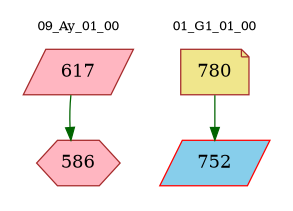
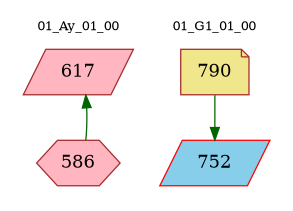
(78, 27) -> (78, 27)
(215, 72) -> (215, 72)
(70, 111) -> (87, 124)
